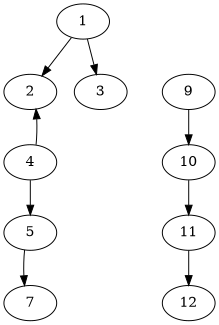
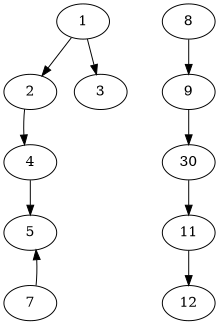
none -> (189, 22)
(37, 132) -> (24, 122)
(189, 162) -> (189, 162)
(24, 263) -> (37, 273)
